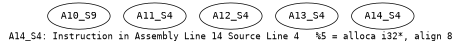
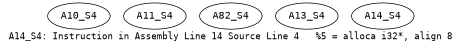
(79, 16) -> (79, 16)
(231, 16) -> (231, 16)
